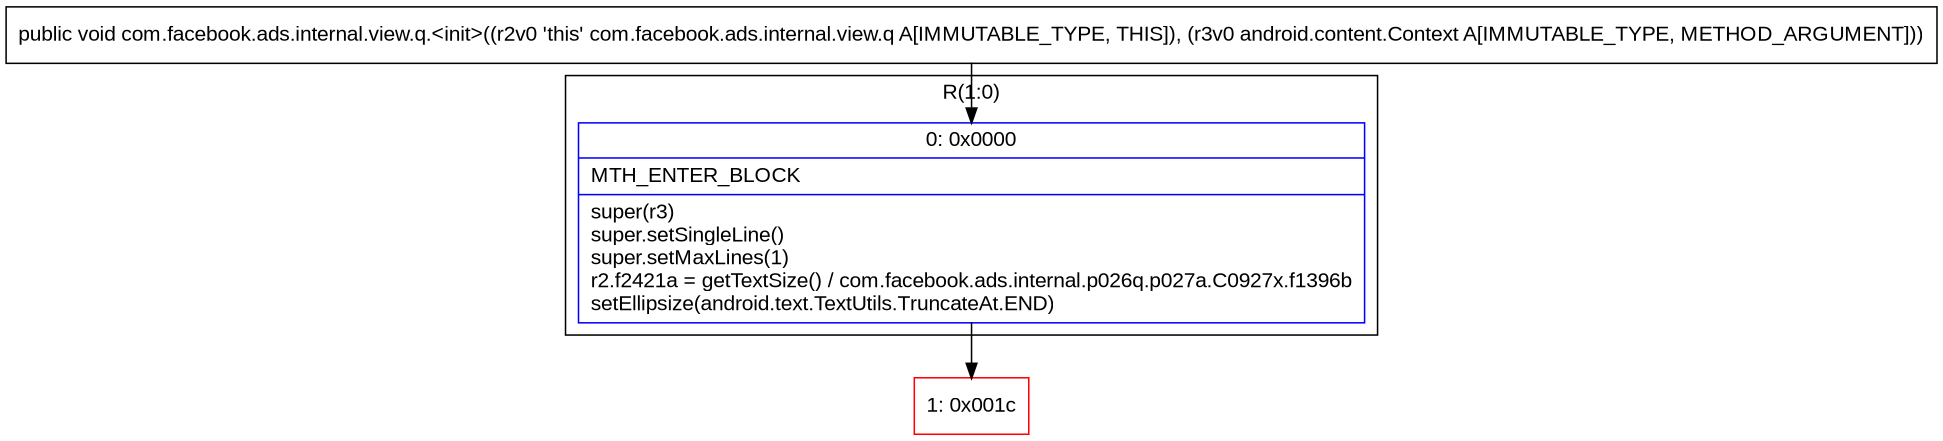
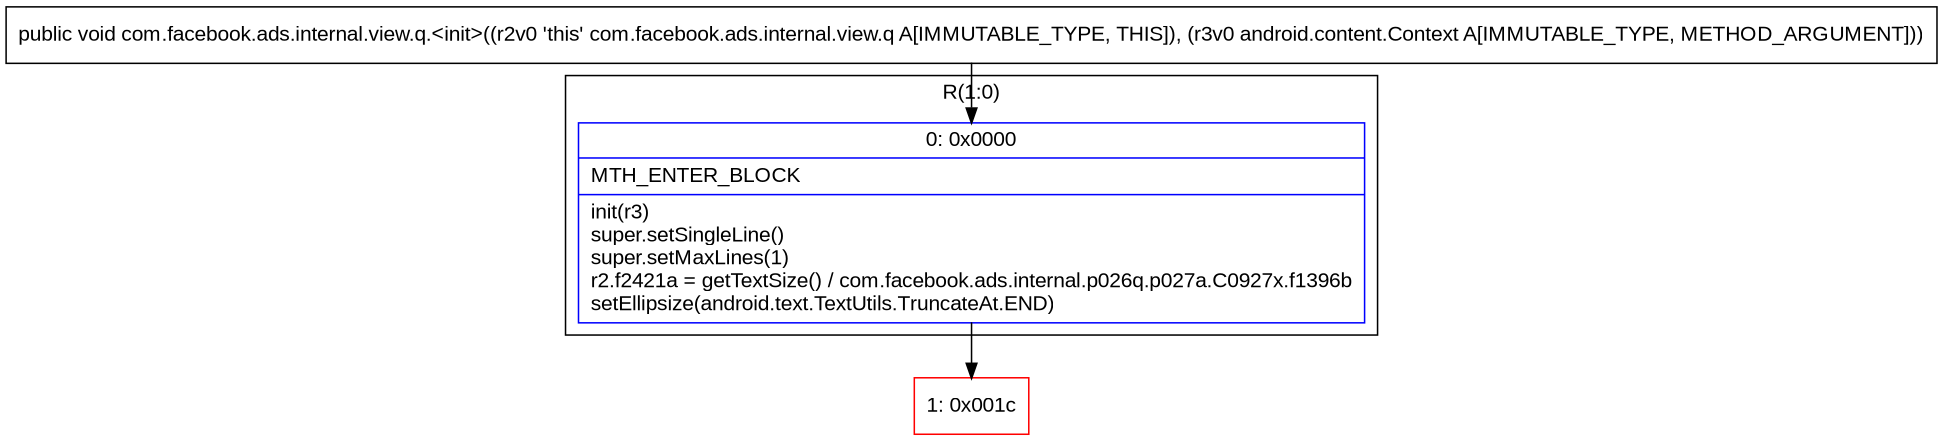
(633, 212) -> (620, 212)
